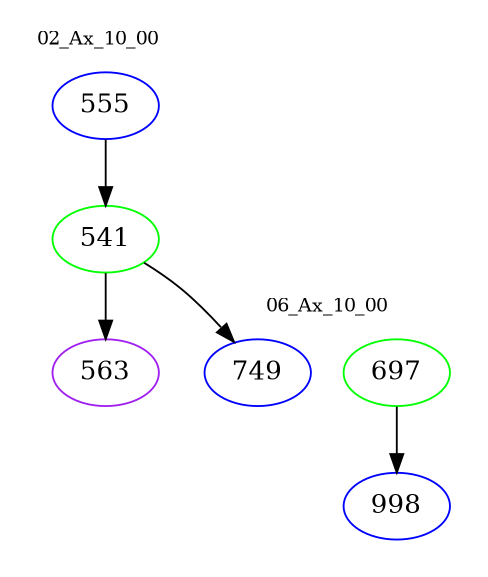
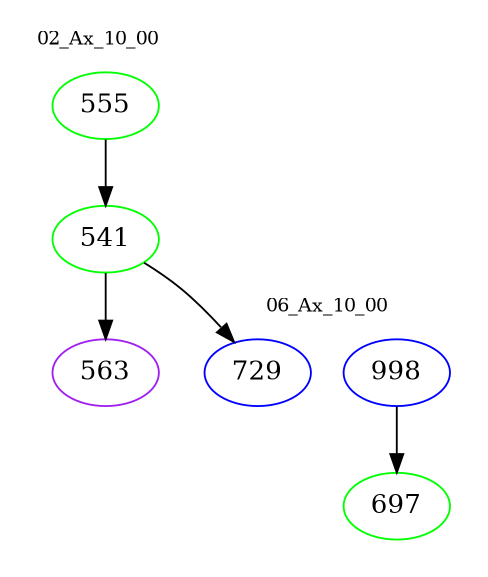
(106, 106) -> (106, 106)
(258, 373) -> (258, 373)
(397, 430) -> (397, 430)
